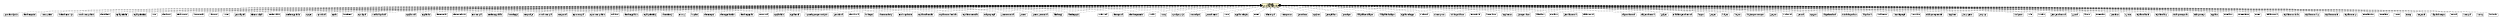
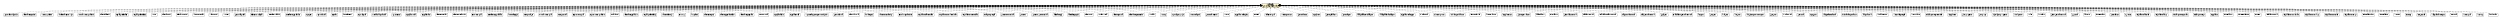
none -> (396, 15)
none -> (1089, 15)
none -> (1608, 15)
none -> (2000, 15)
